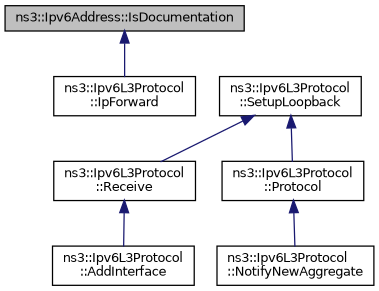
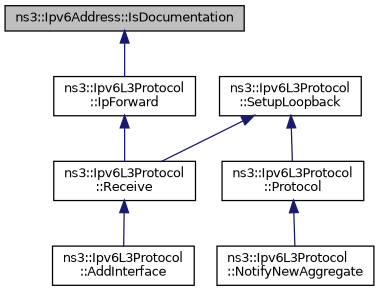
none -> (125, 145)
